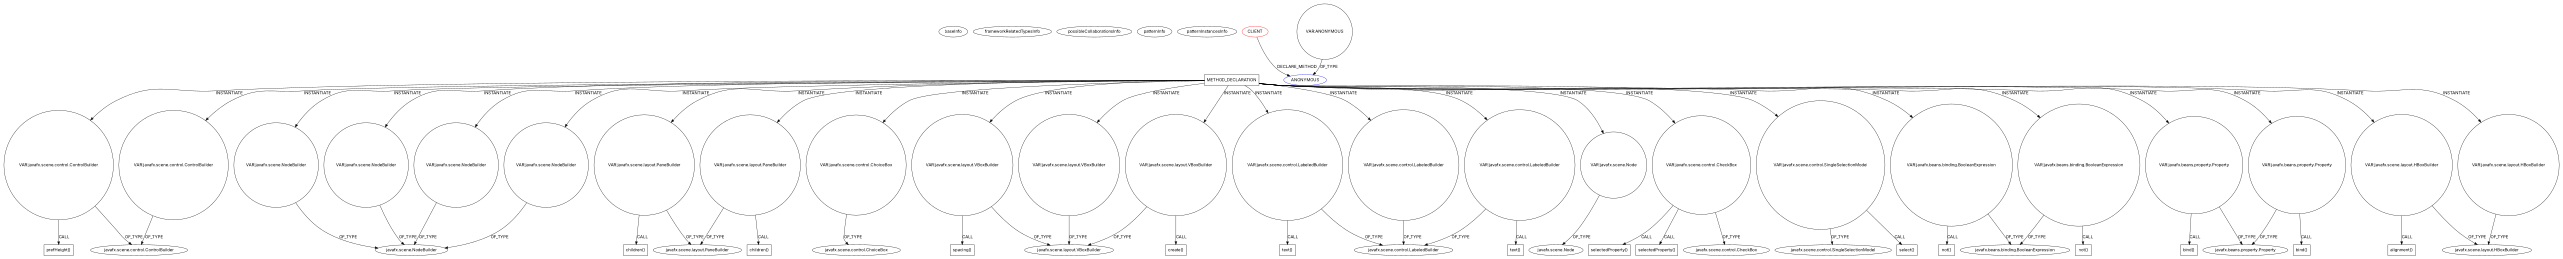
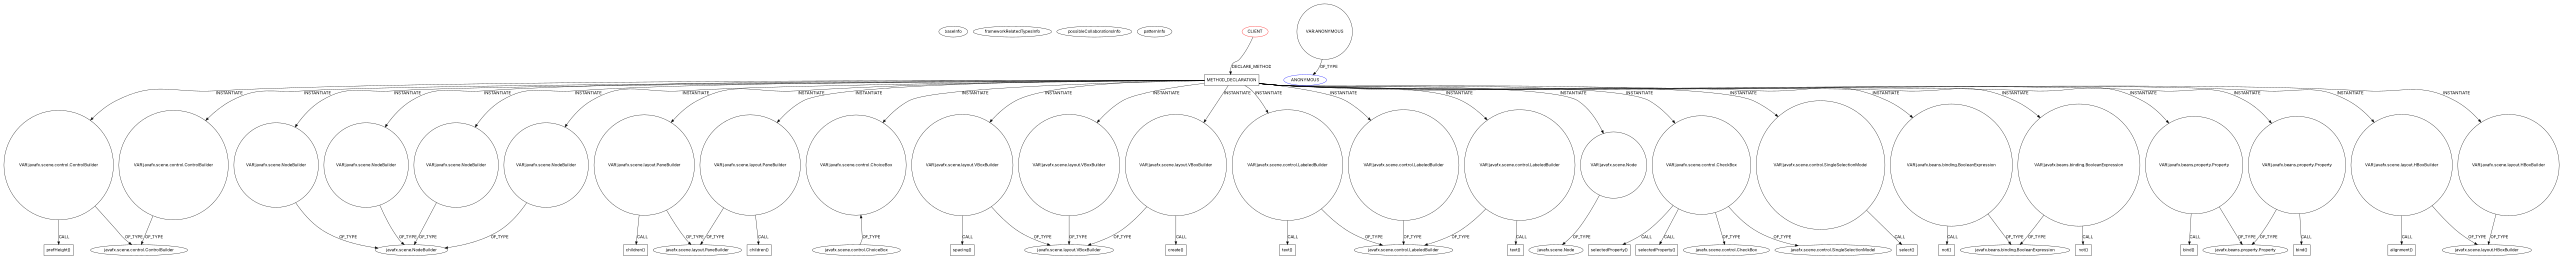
(1207, 32) -> none
(1268, 59) -> (1243, 56)
(845, 229) -> (862, 232)
(1831, 235) -> (1758, 232)
